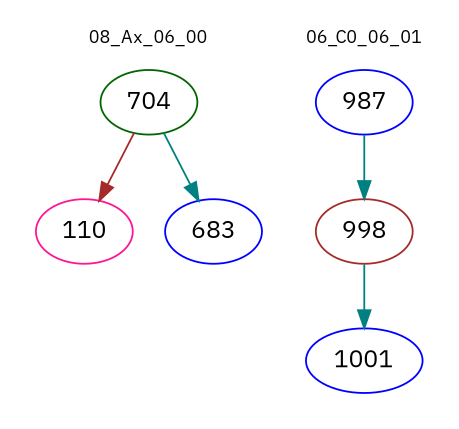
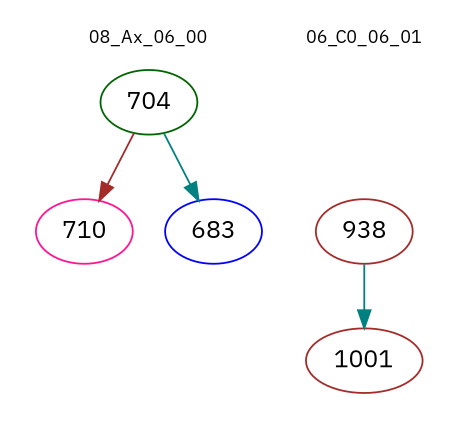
(364, 102) -> none
(84, 231) -> (84, 231)
(364, 231) -> (364, 231)
(364, 361) -> (364, 361)
